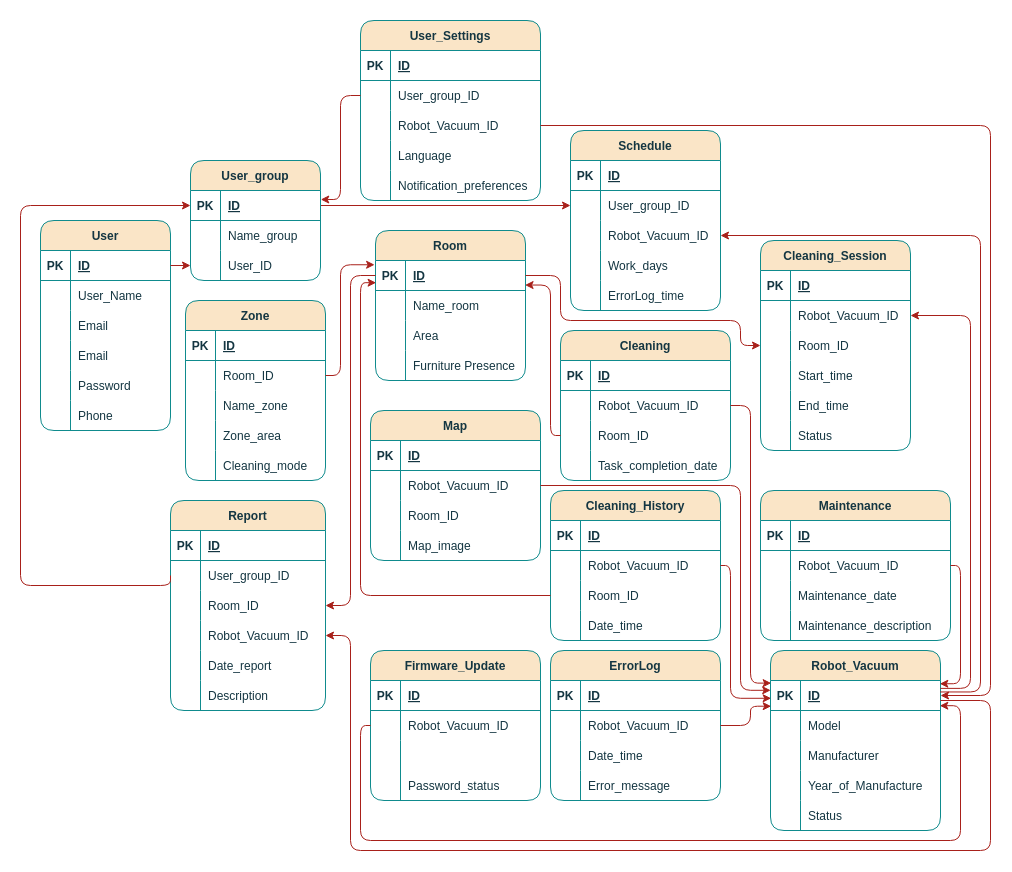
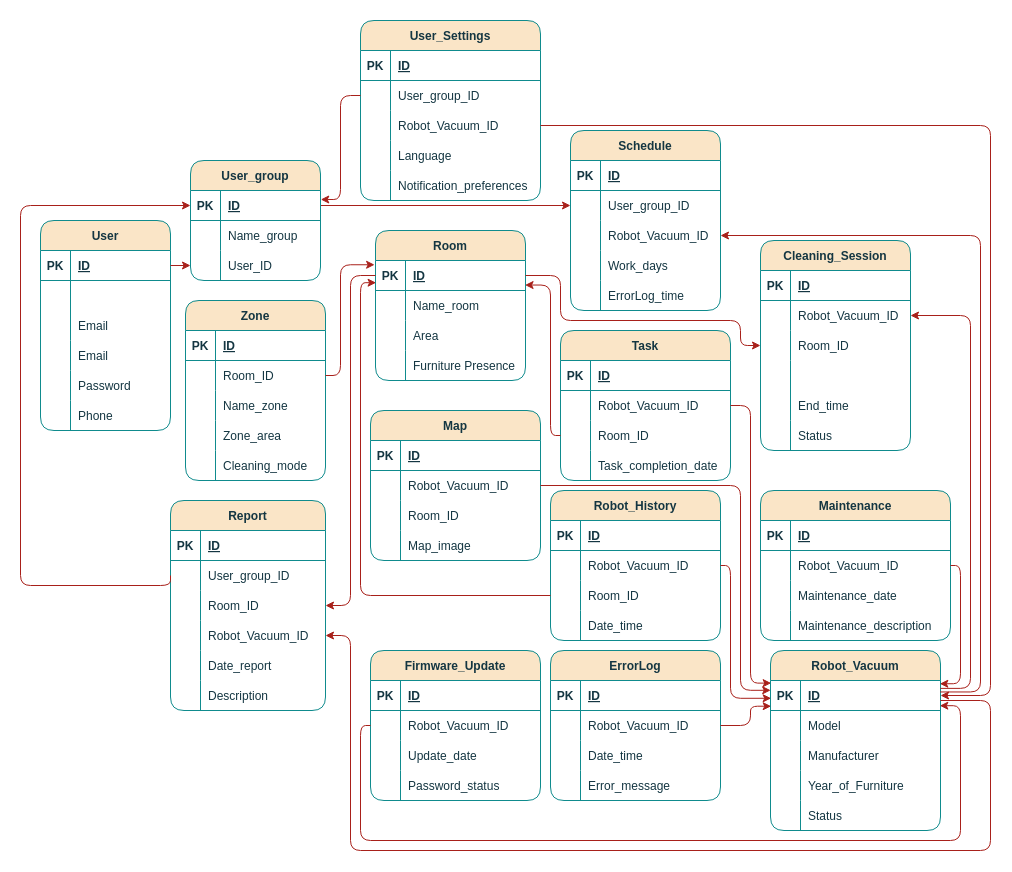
(121, 296) -> none
(645, 346) -> (645, 346)
(851, 376) -> none
(635, 506) -> (635, 506)
none -> (471, 756)
(872, 786) -> (864, 786)
